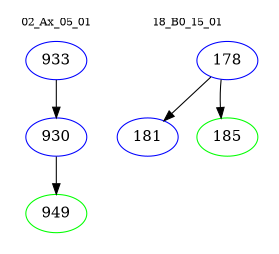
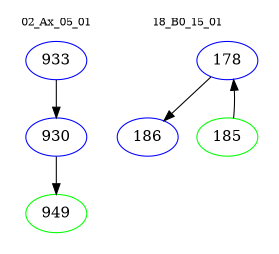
(220, 93) -> (234, 104)
(148, 137) -> (148, 137)
